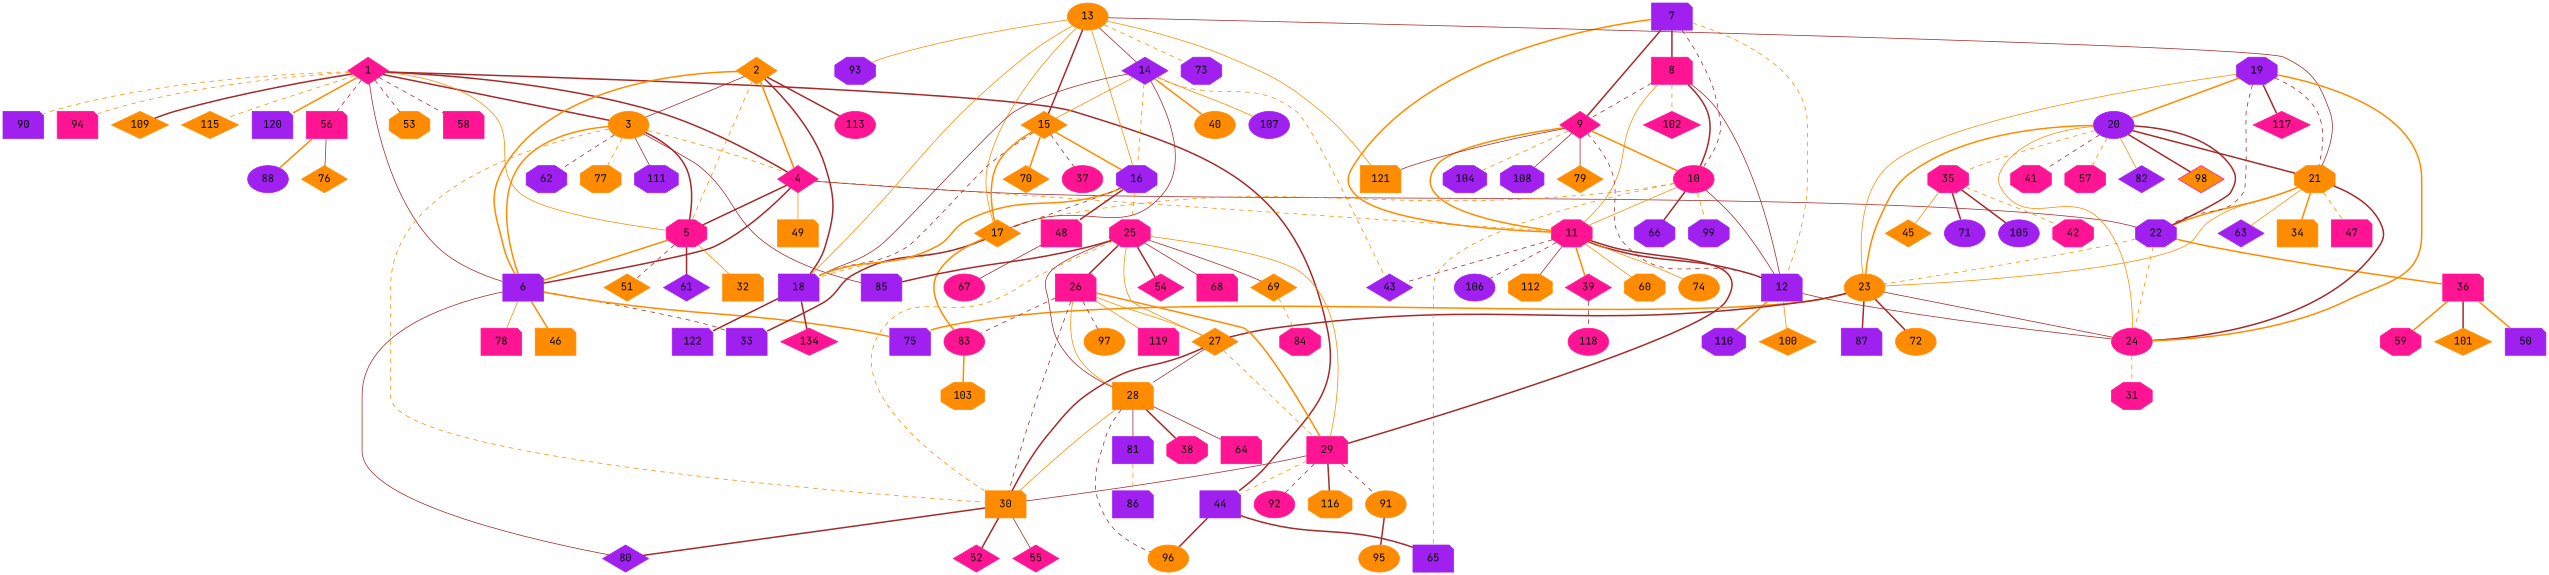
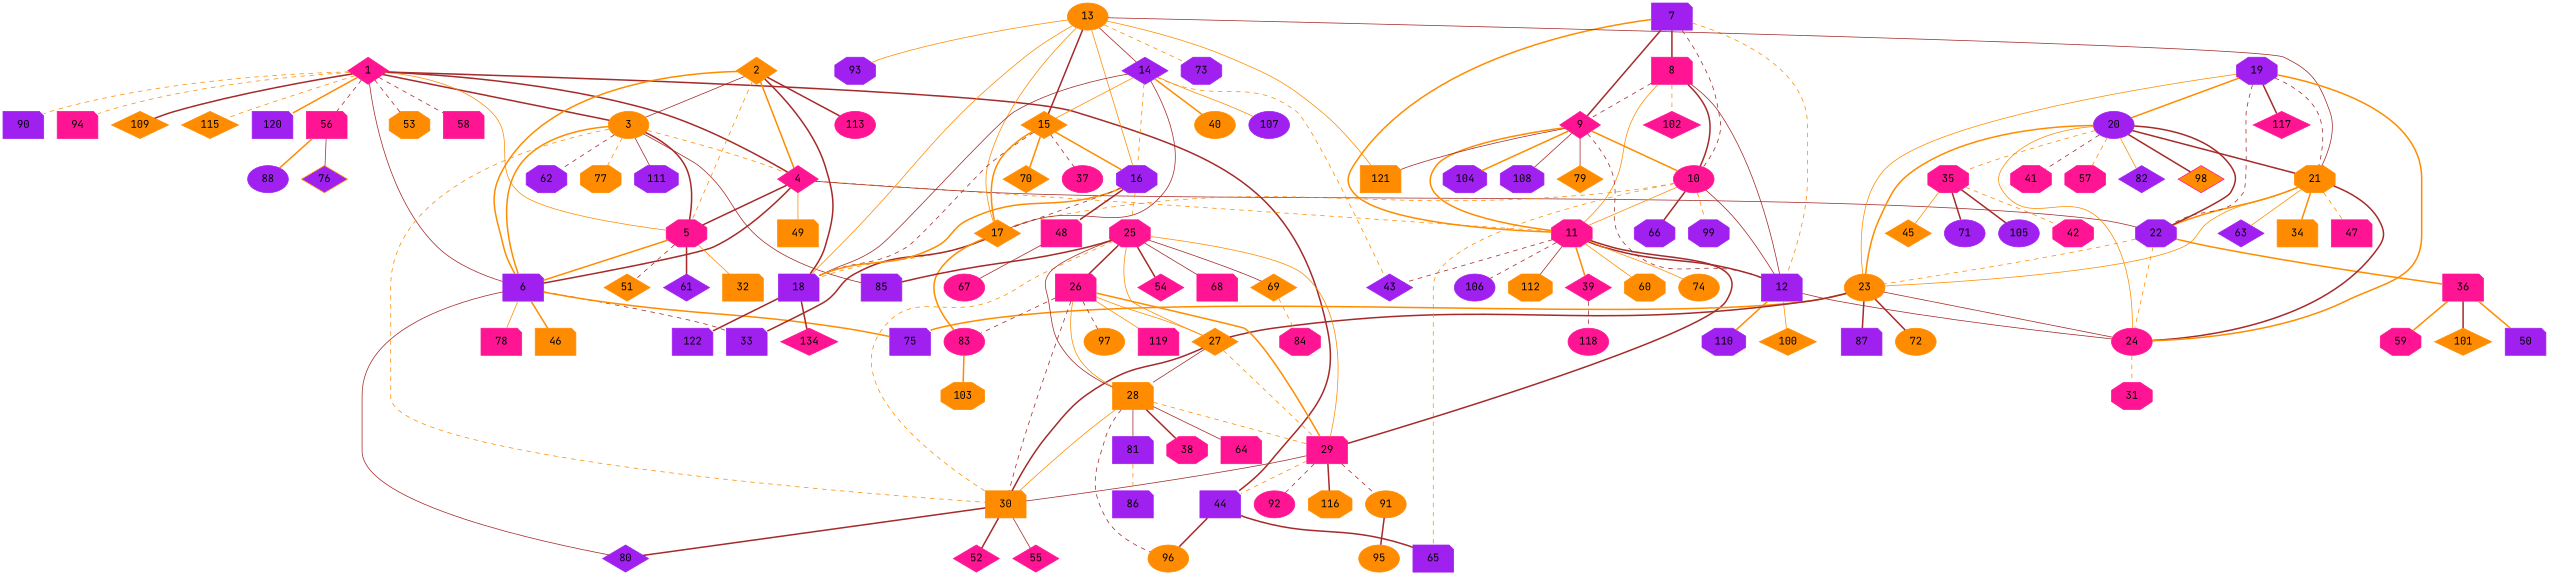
(1525, 151) -> (1525, 151)
(324, 179) -> (324, 179)
none -> (1230, 423)
